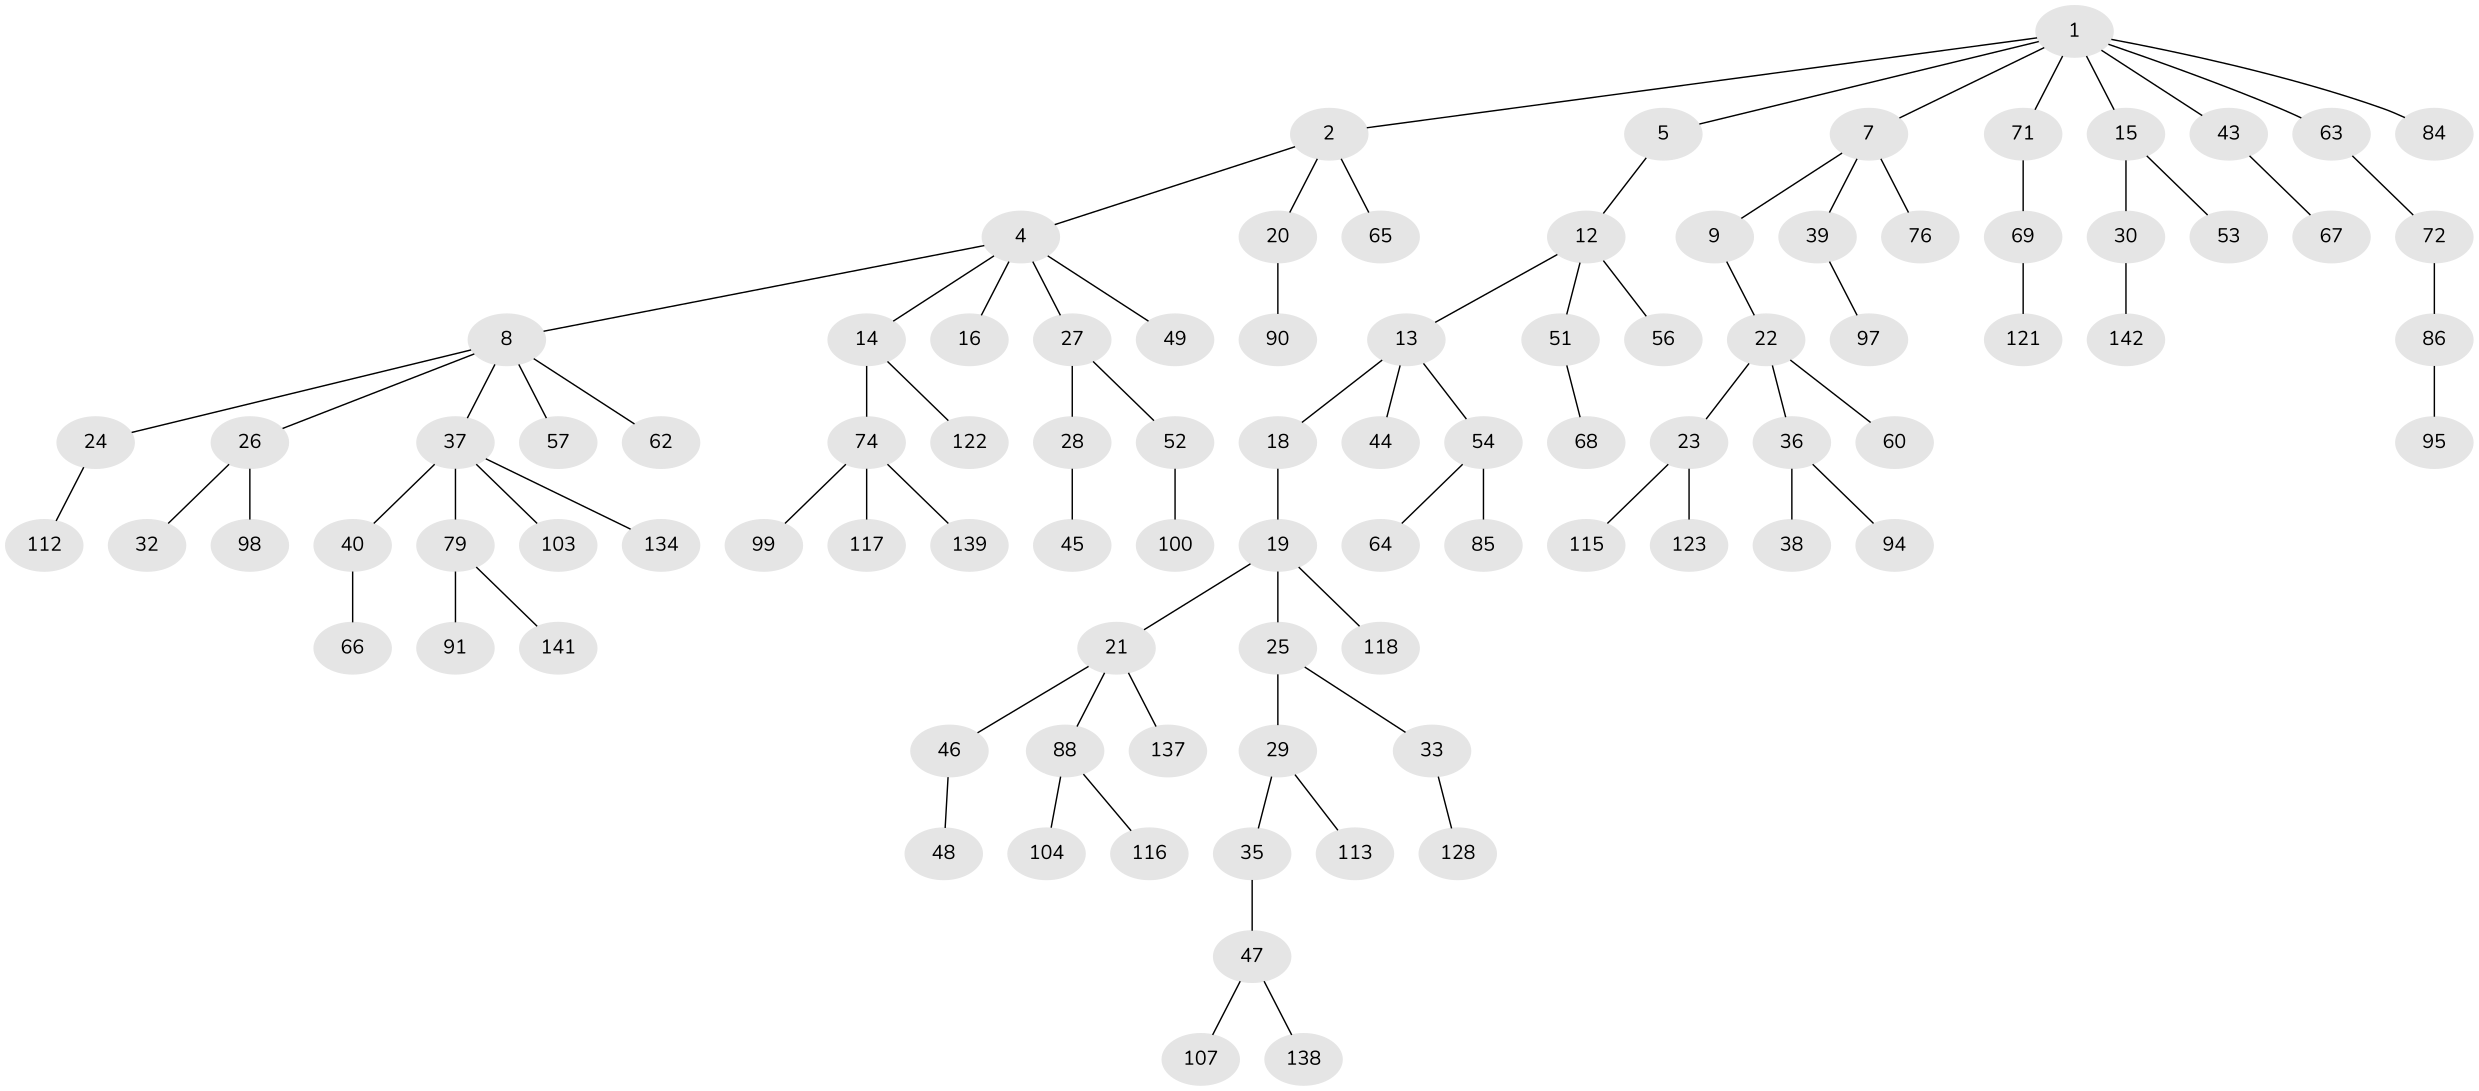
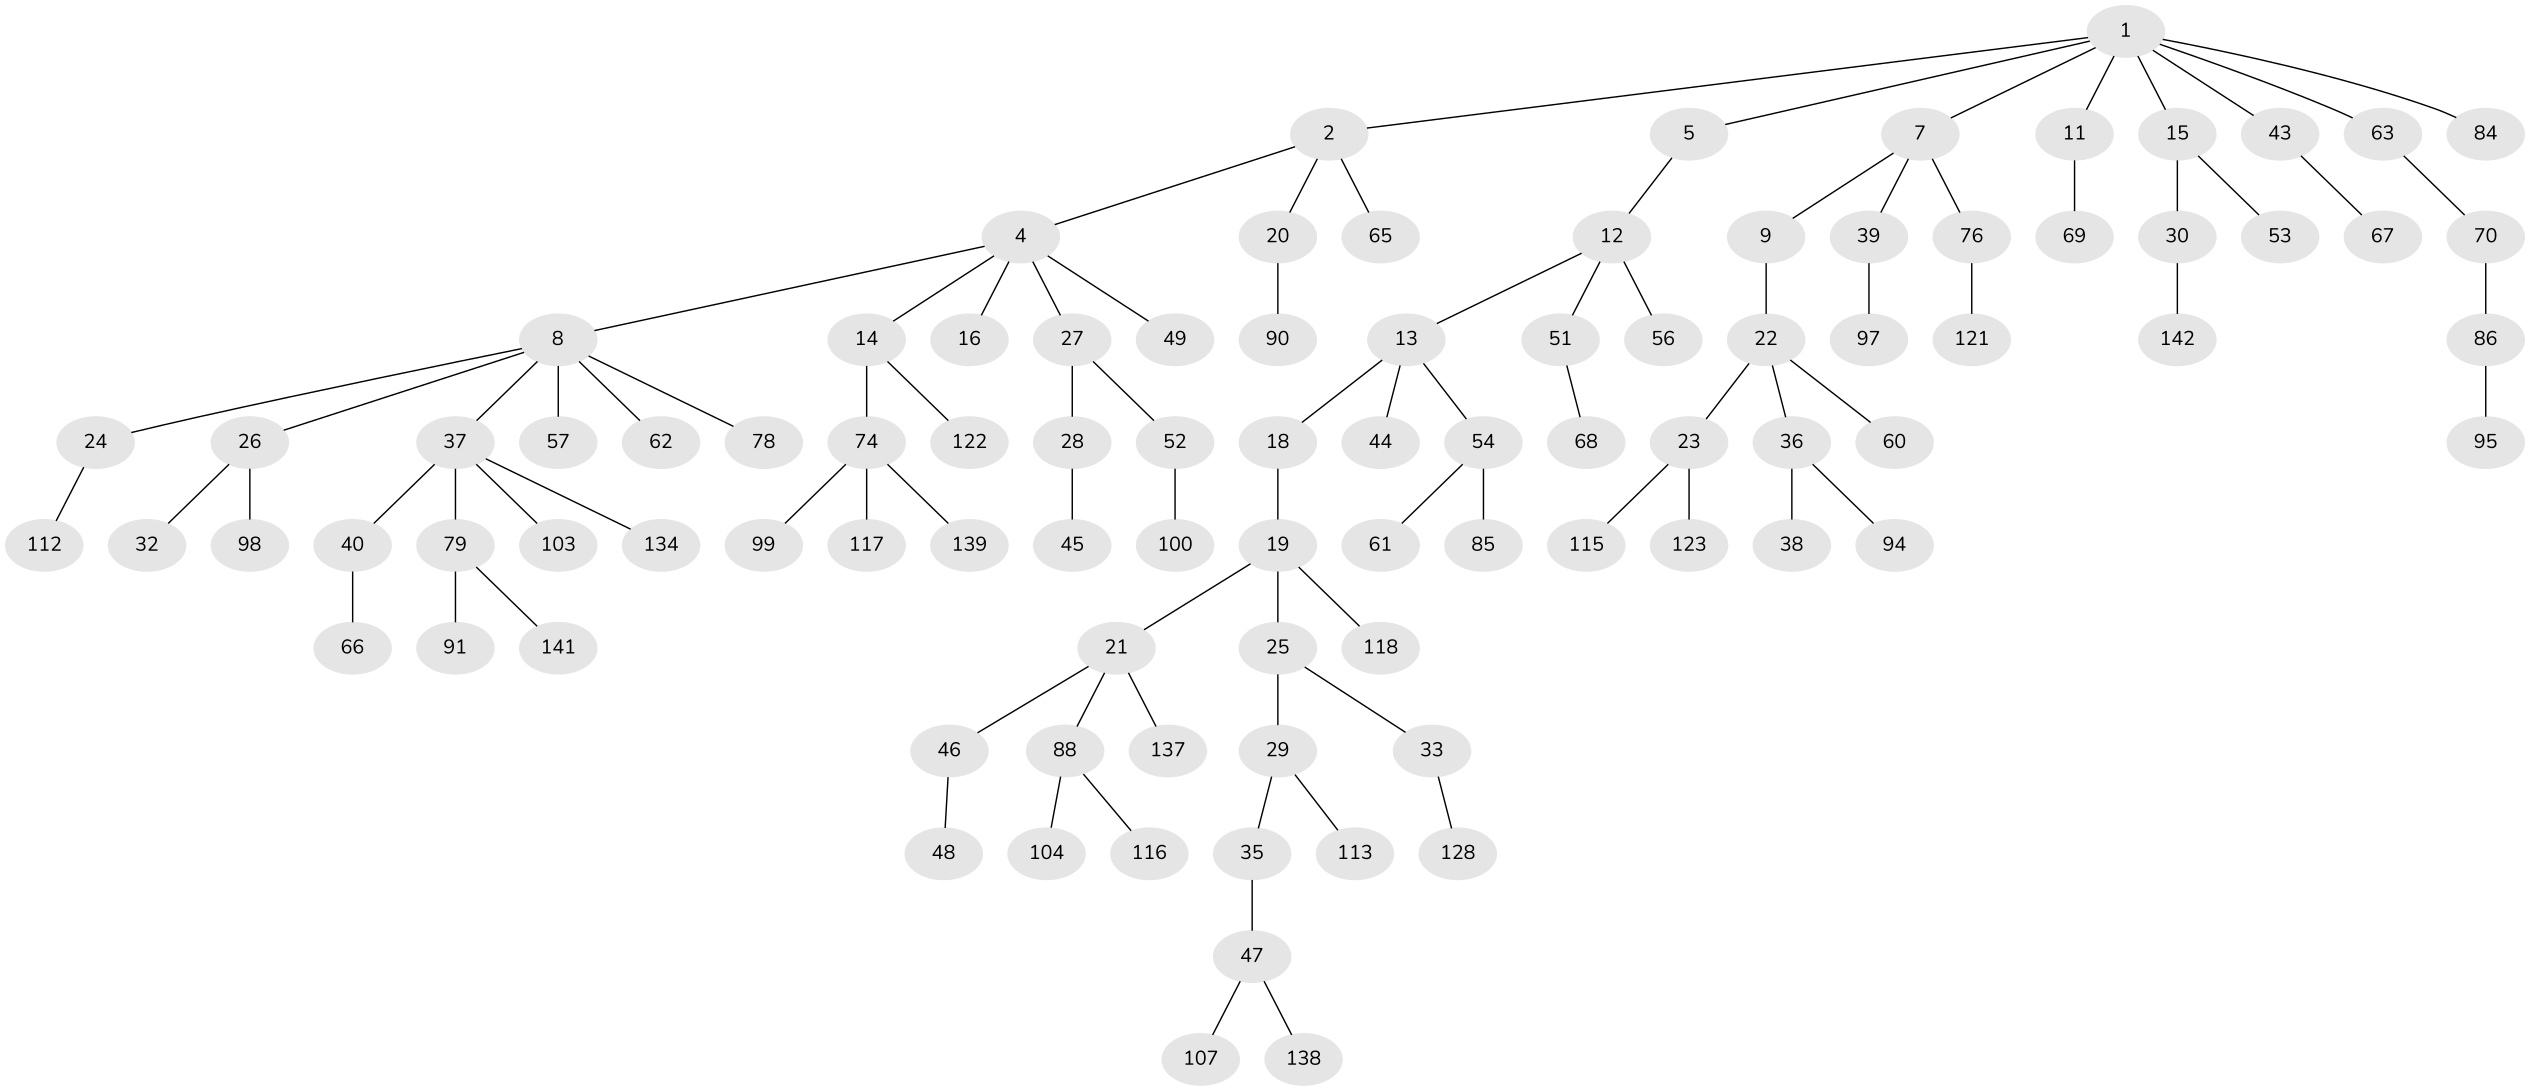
(2023, 134) -> (2075, 134)
(2434, 237) -> (2486, 237)
(2023, 289) -> (1972, 289)
none -> (764, 443)
(1381, 545) -> (1381, 545)
